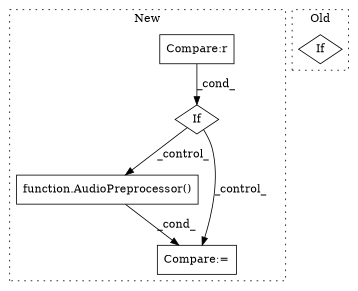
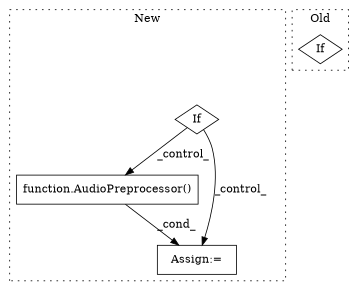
(197, 49) -> none
(197, 260) -> (197, 260)
